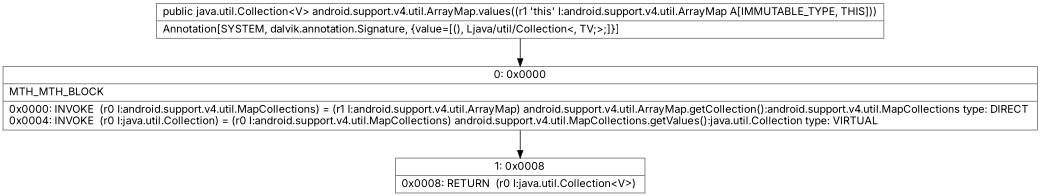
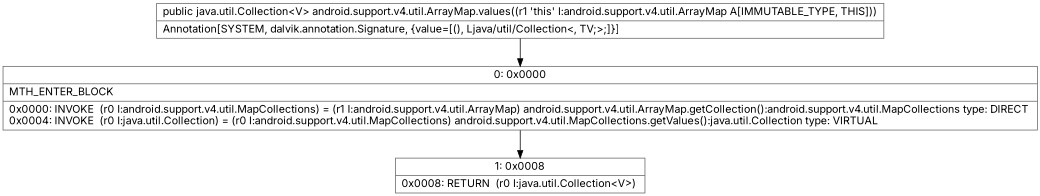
(57, 92) -> (62, 92)
